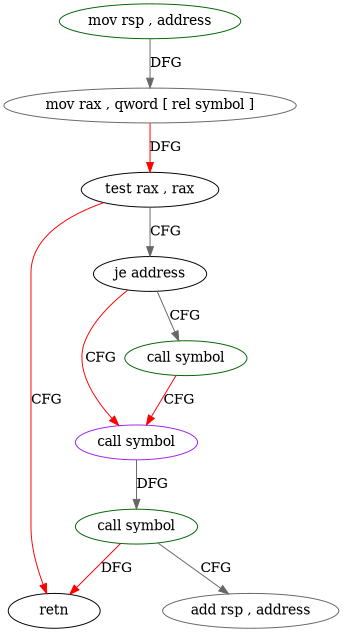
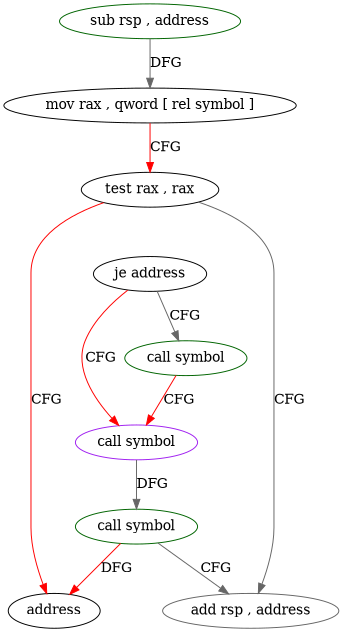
(150, 21) -> (150, 21)
(150, 106) -> (150, 106)
(166, 148) -> (166, 148)
(150, 227) -> (274, 374)
(54, 611) -> (54, 611)
